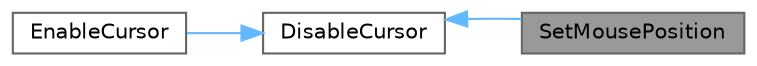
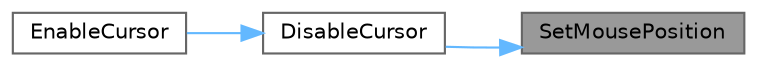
(494, 19) -> (473, 47)
